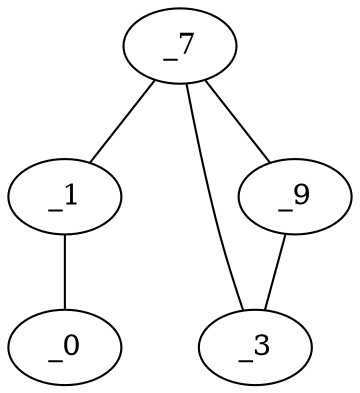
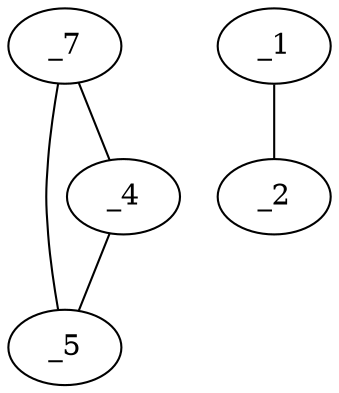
(122, 121) -> none
(295, 197) -> (123, 197)
(65, 347) -> (274, 197)
(255, 347) -> (65, 347)
